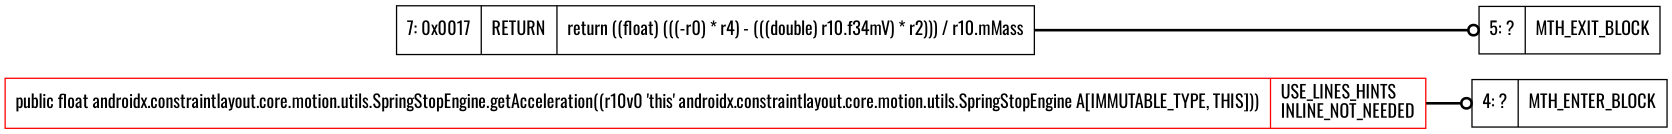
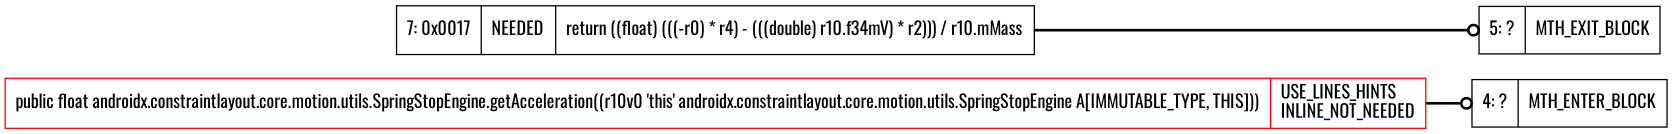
(519, 30) -> (518, 30)
